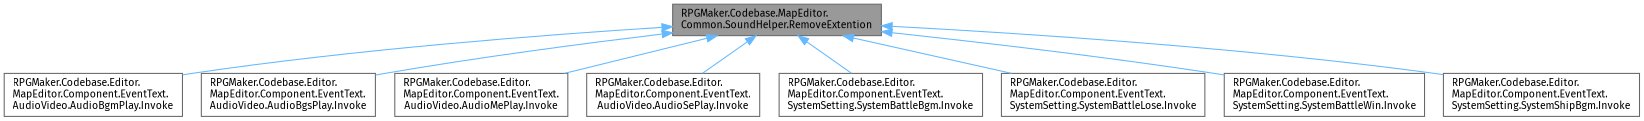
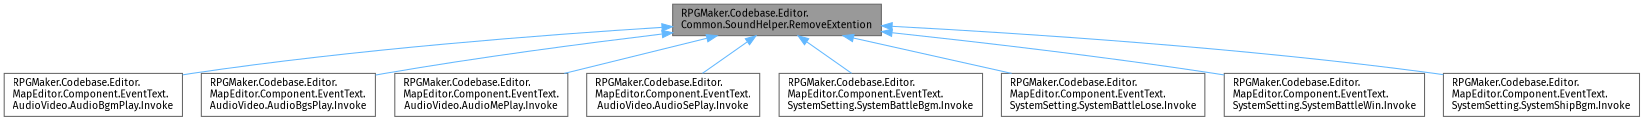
(777, 20) -> (777, 20)
